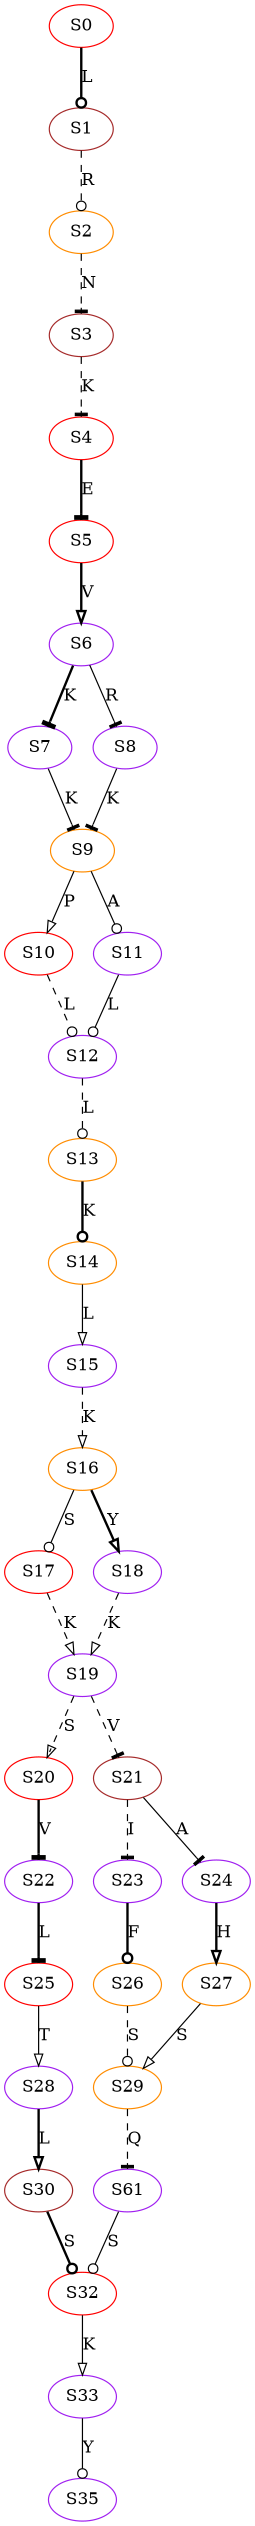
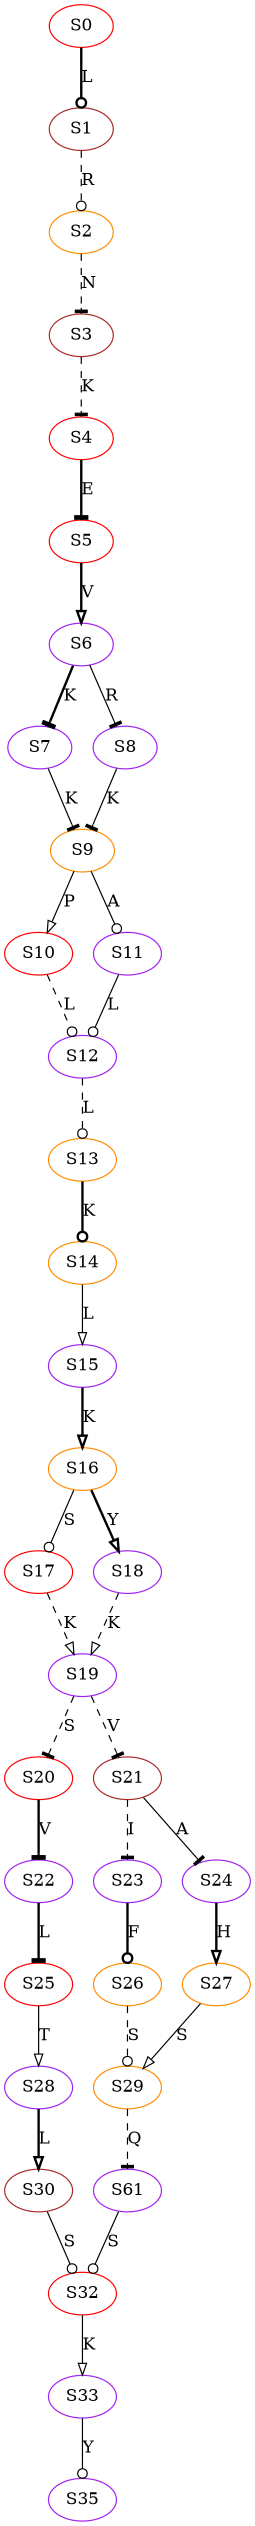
(82, 1412) -> (82, 1412)
(62, 1724) -> (62, 1724)
(59, 2238) -> (59, 2238)
